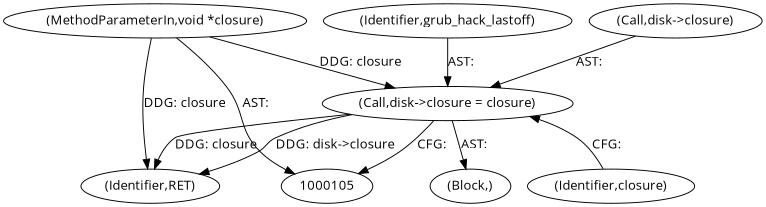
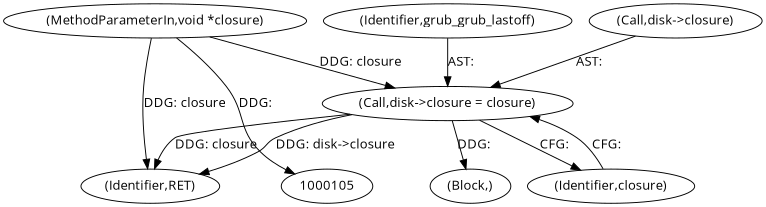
(448, 21) -> (448, 21)
(258, 104) -> (258, 104)
(476, 145) -> (476, 145)
(403, 149) -> (526, 143)
